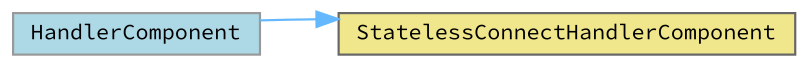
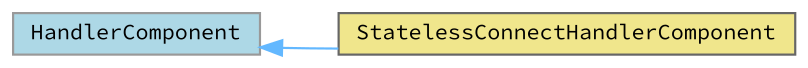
(288, 20) -> (310, 48)
